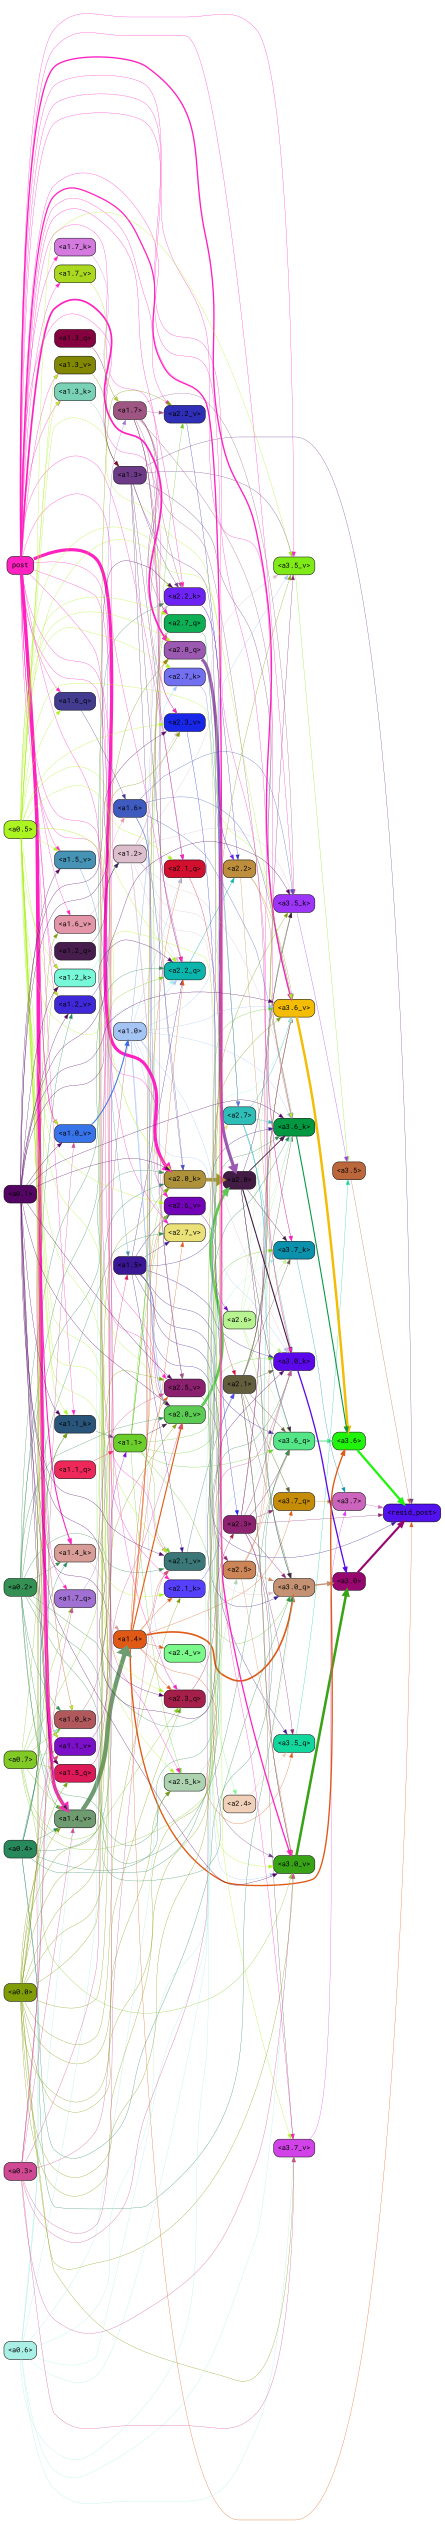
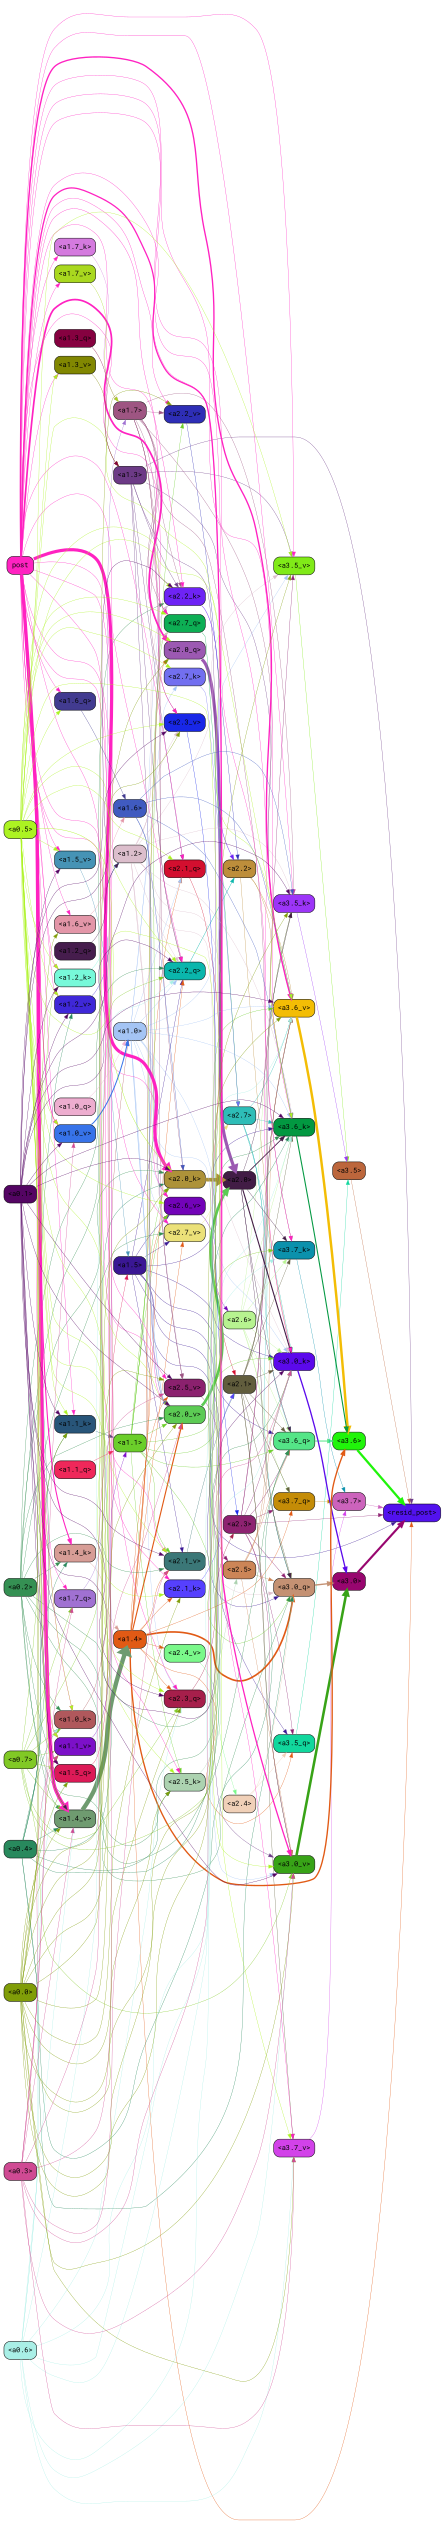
(75, 392) -> none
none -> (75, 1107)
(154, 1430) -> (154, 1430)
